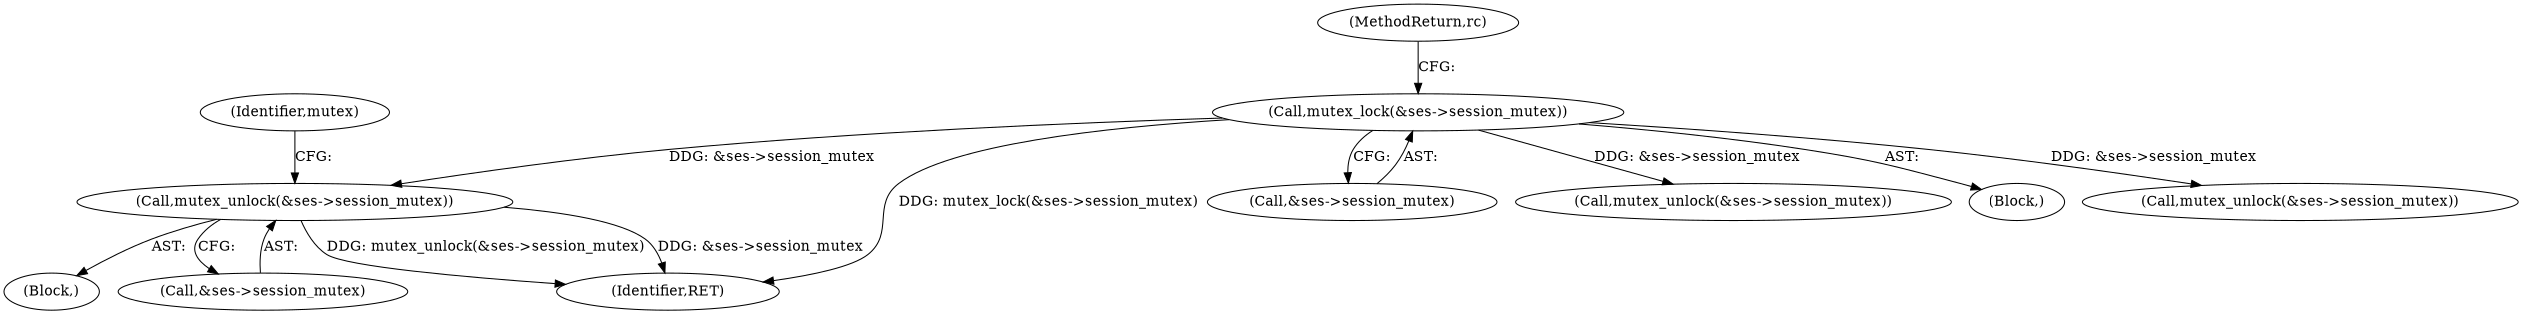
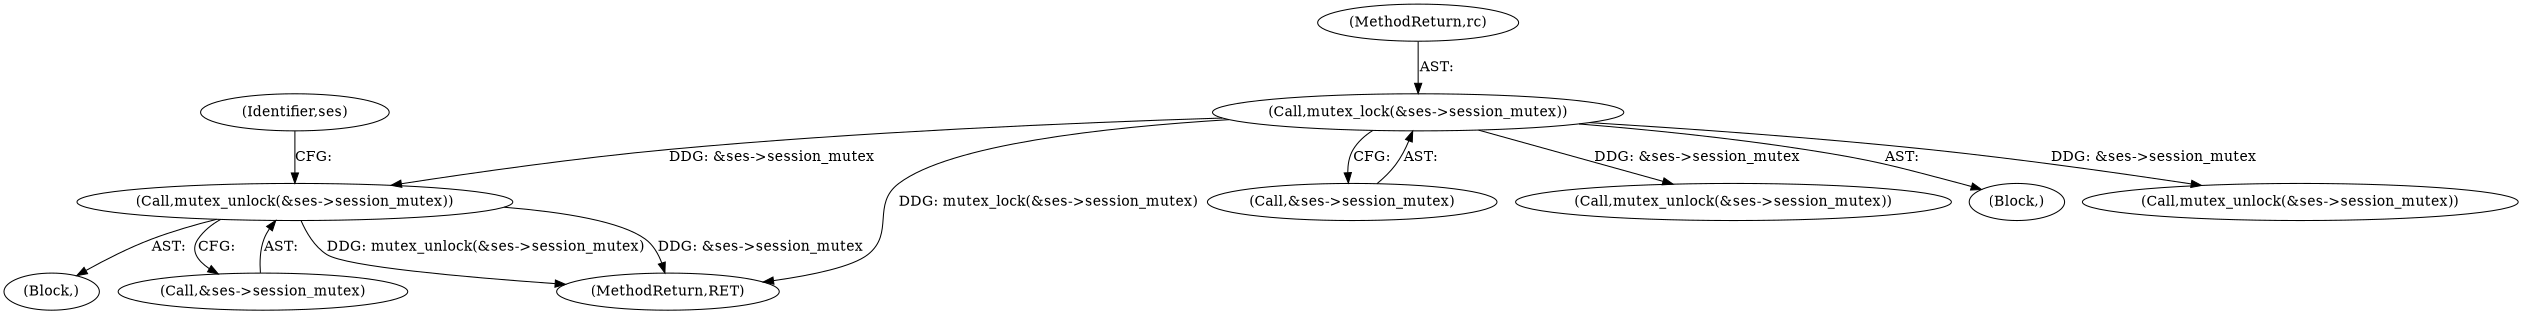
(1439, 68) -> (1439, 68)
(295, 112) -> (295, 112)
(668, 292) -> (668, 292)
